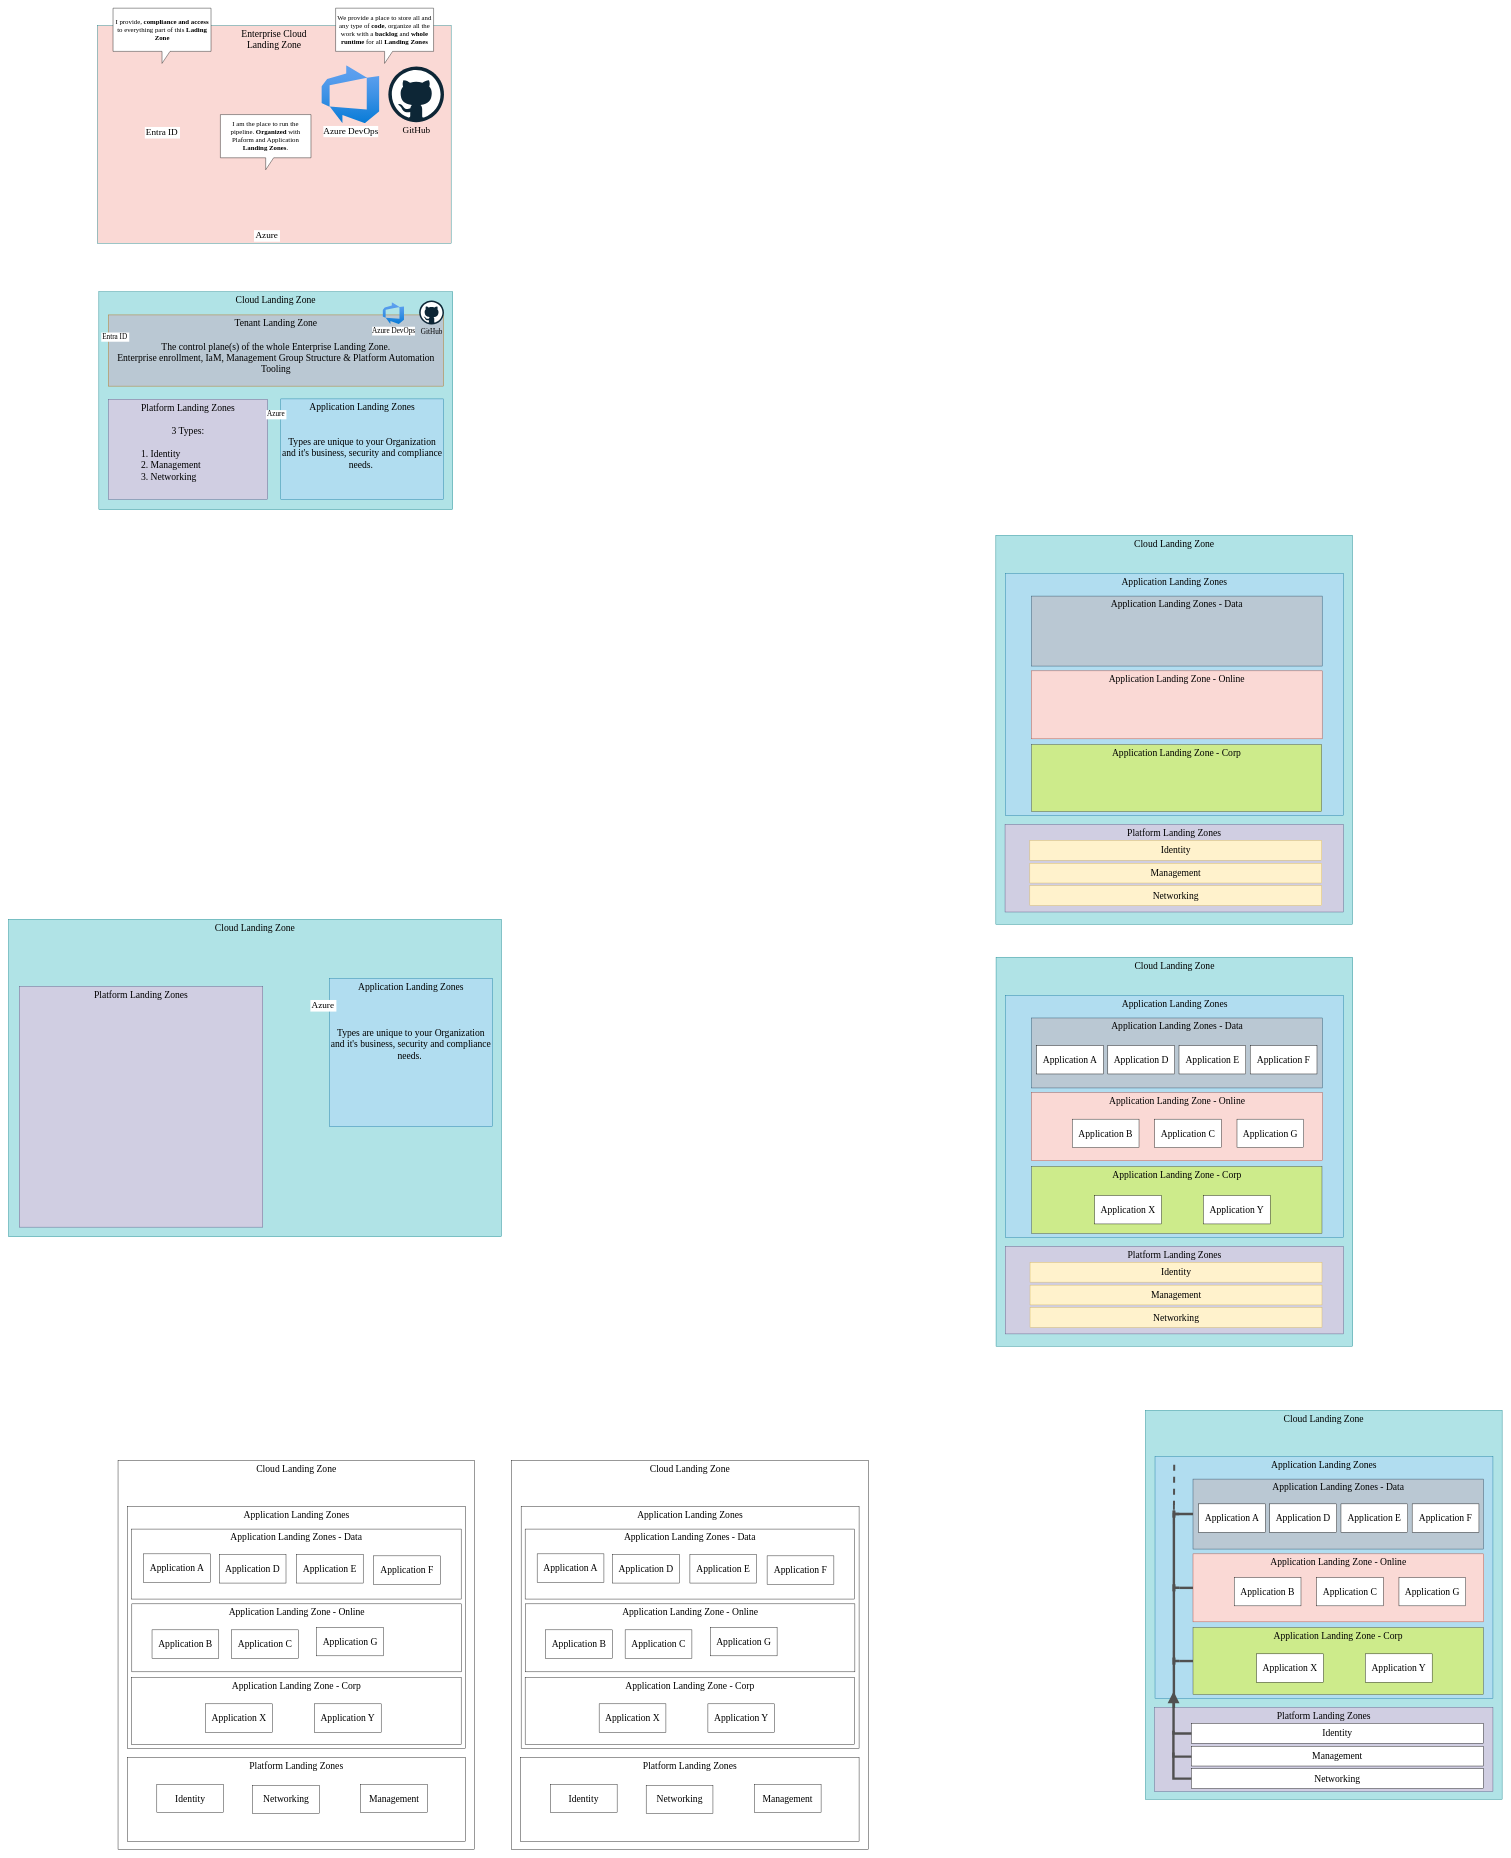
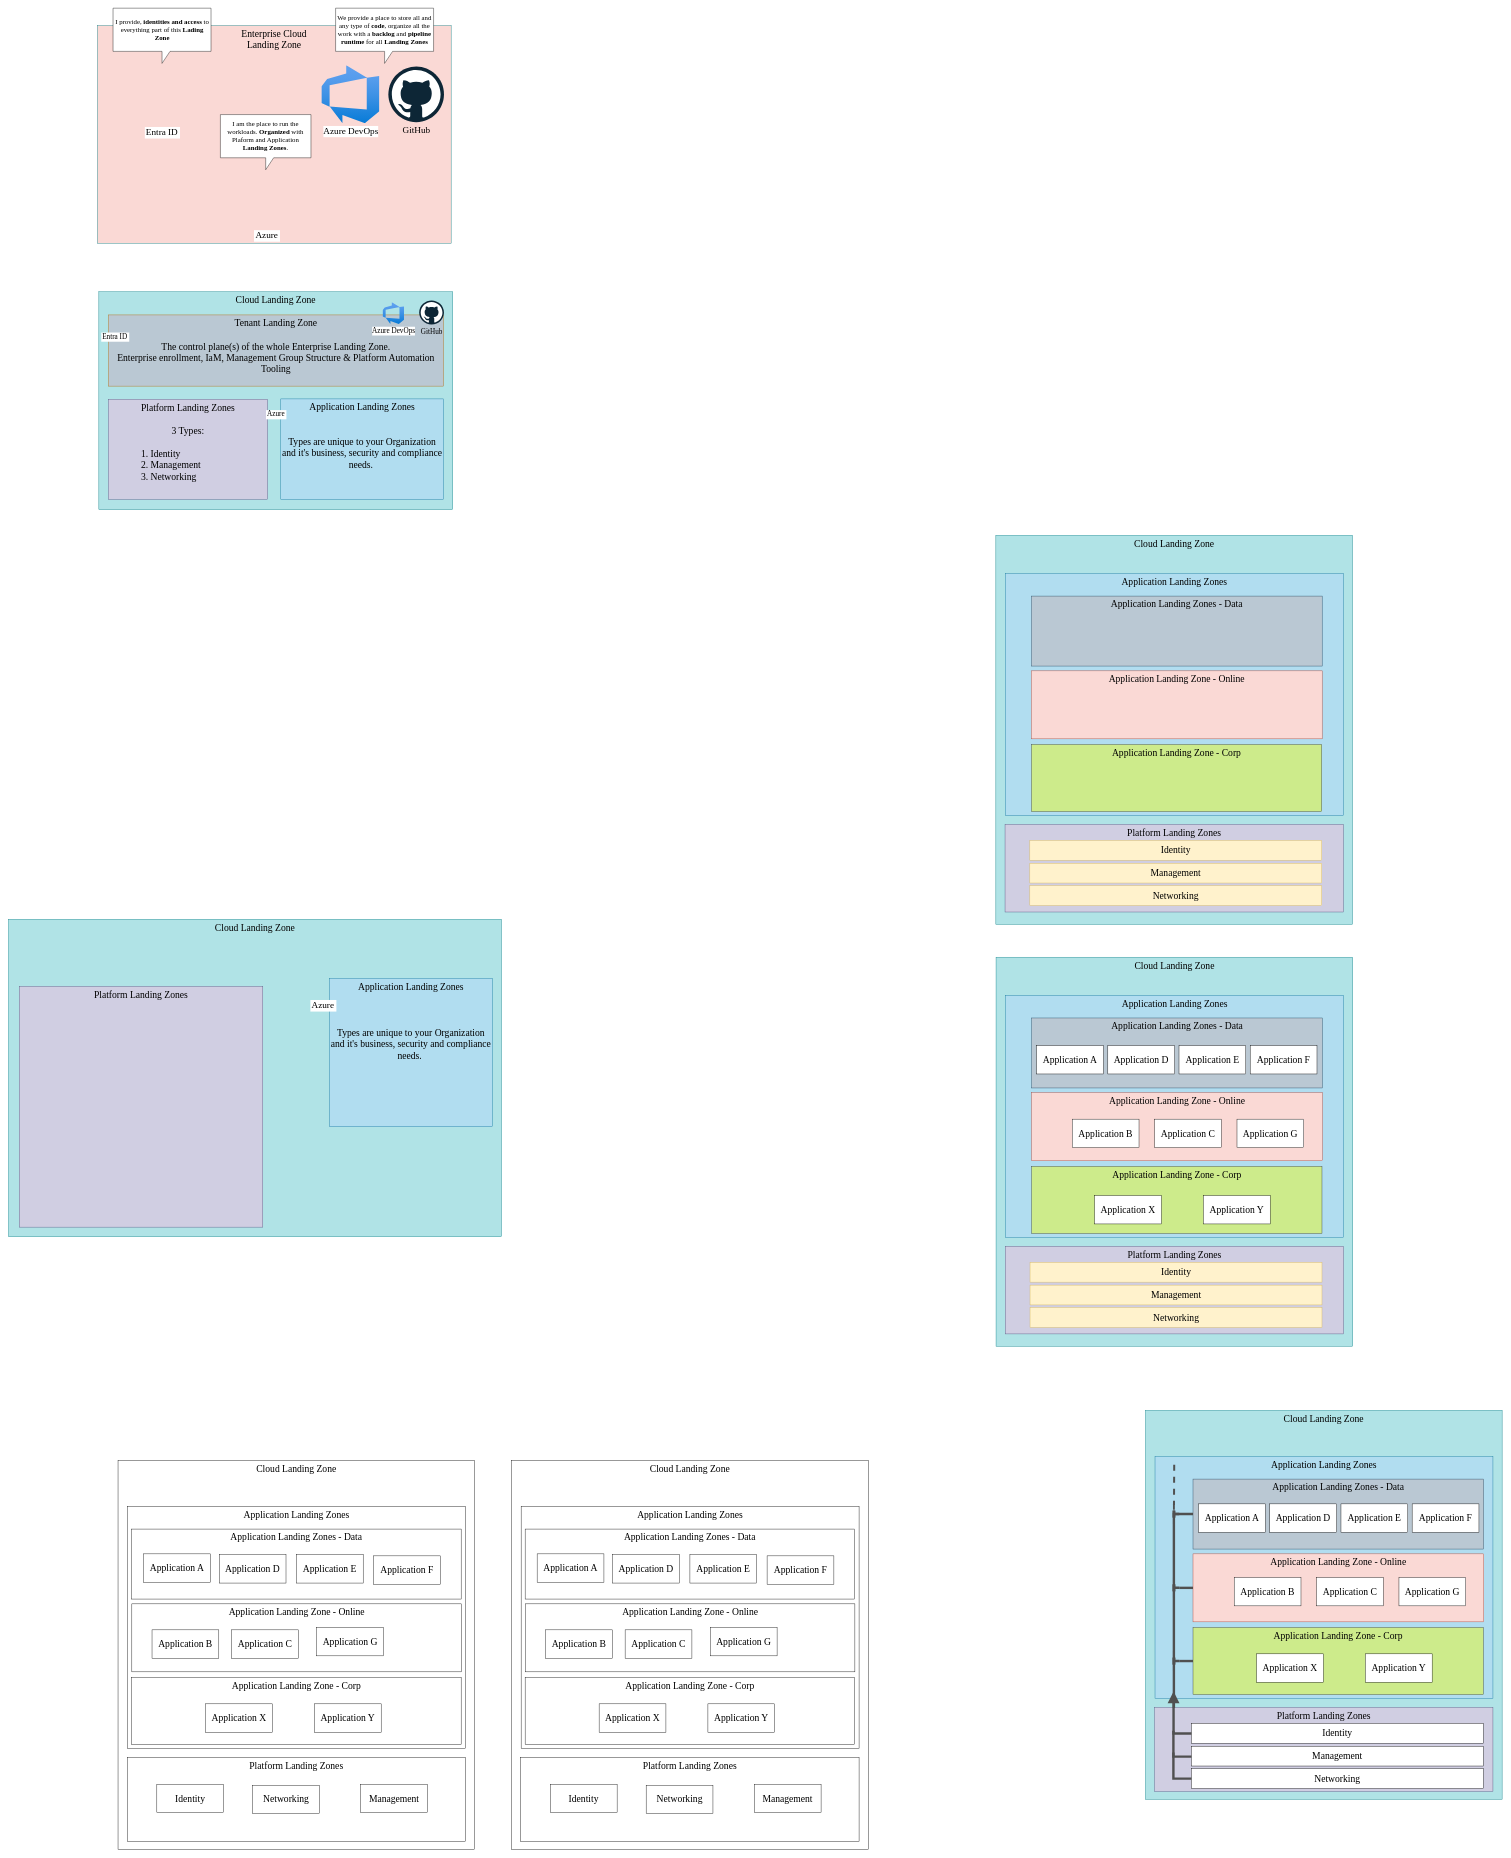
(162, 30) -> (162, 30)
(384, 30) -> (384, 30)
(265, 136) -> (265, 136)
